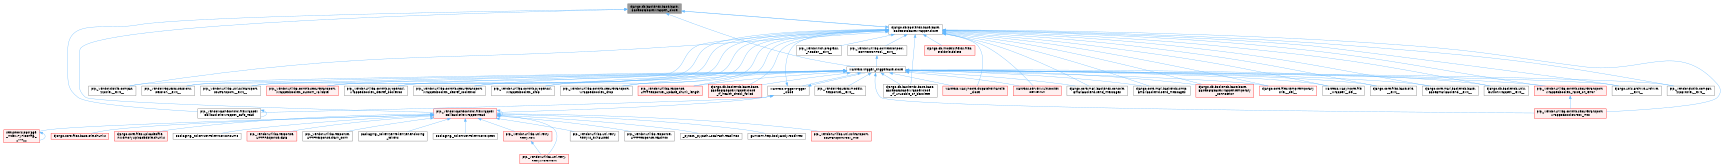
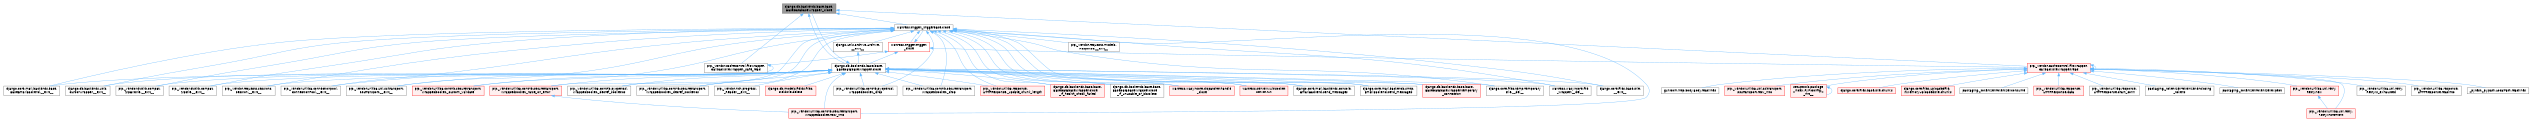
(1283, 44) -> (858, 59)
(877, 63) -> (611, 51)
(788, 91) -> (909, 47)
(1288, 91) -> (1515, 91)
